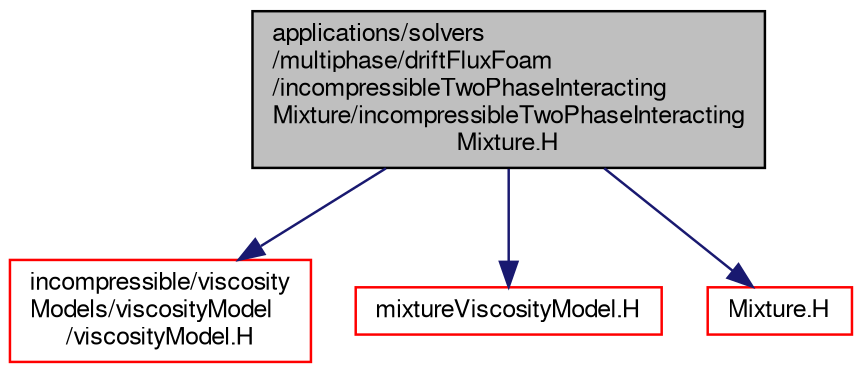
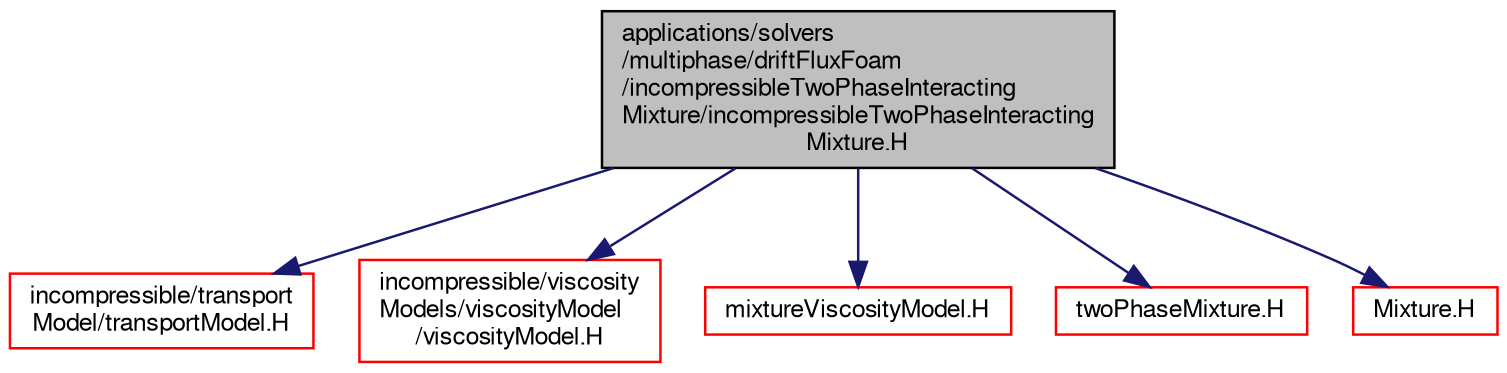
none -> (162, 311)
none -> (1182, 311)
